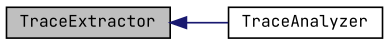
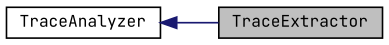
(207, 23) -> (198, 23)
